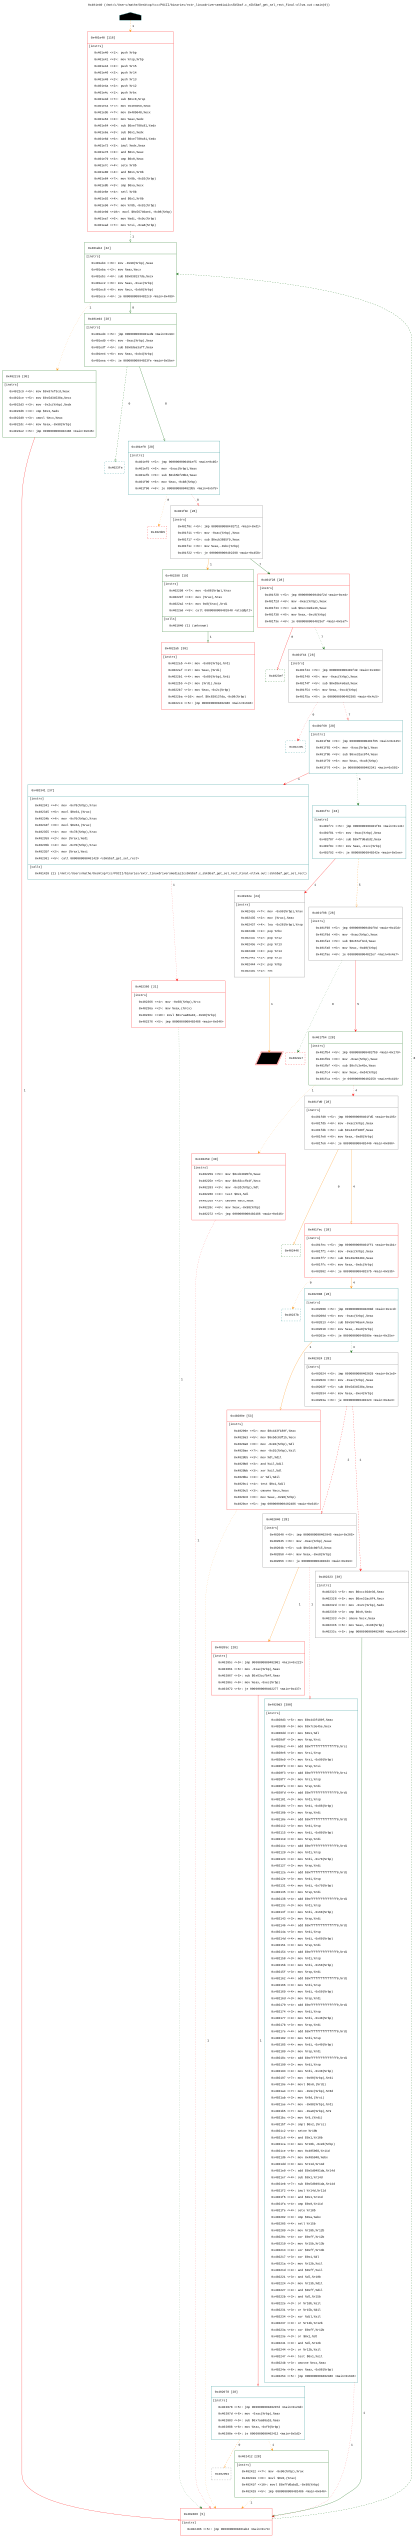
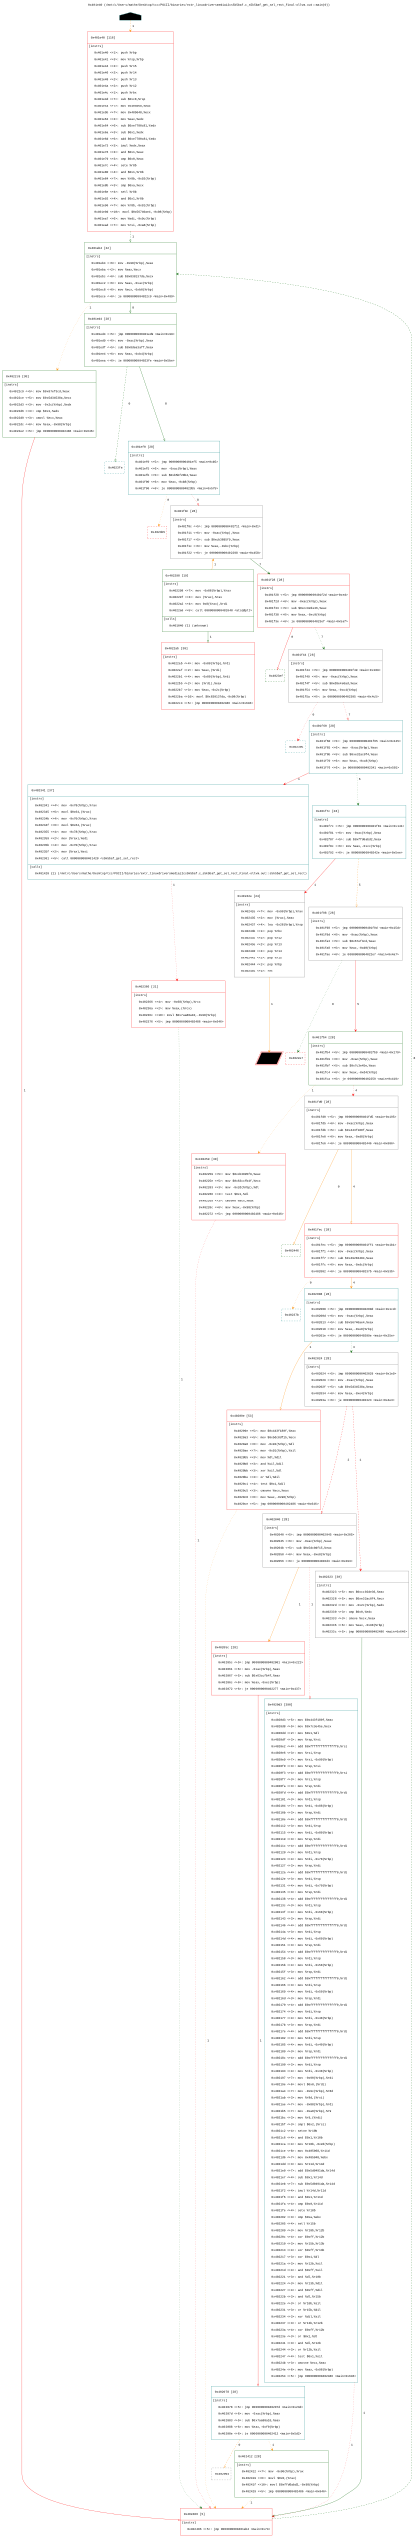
(208, 563) -> (212, 566)
